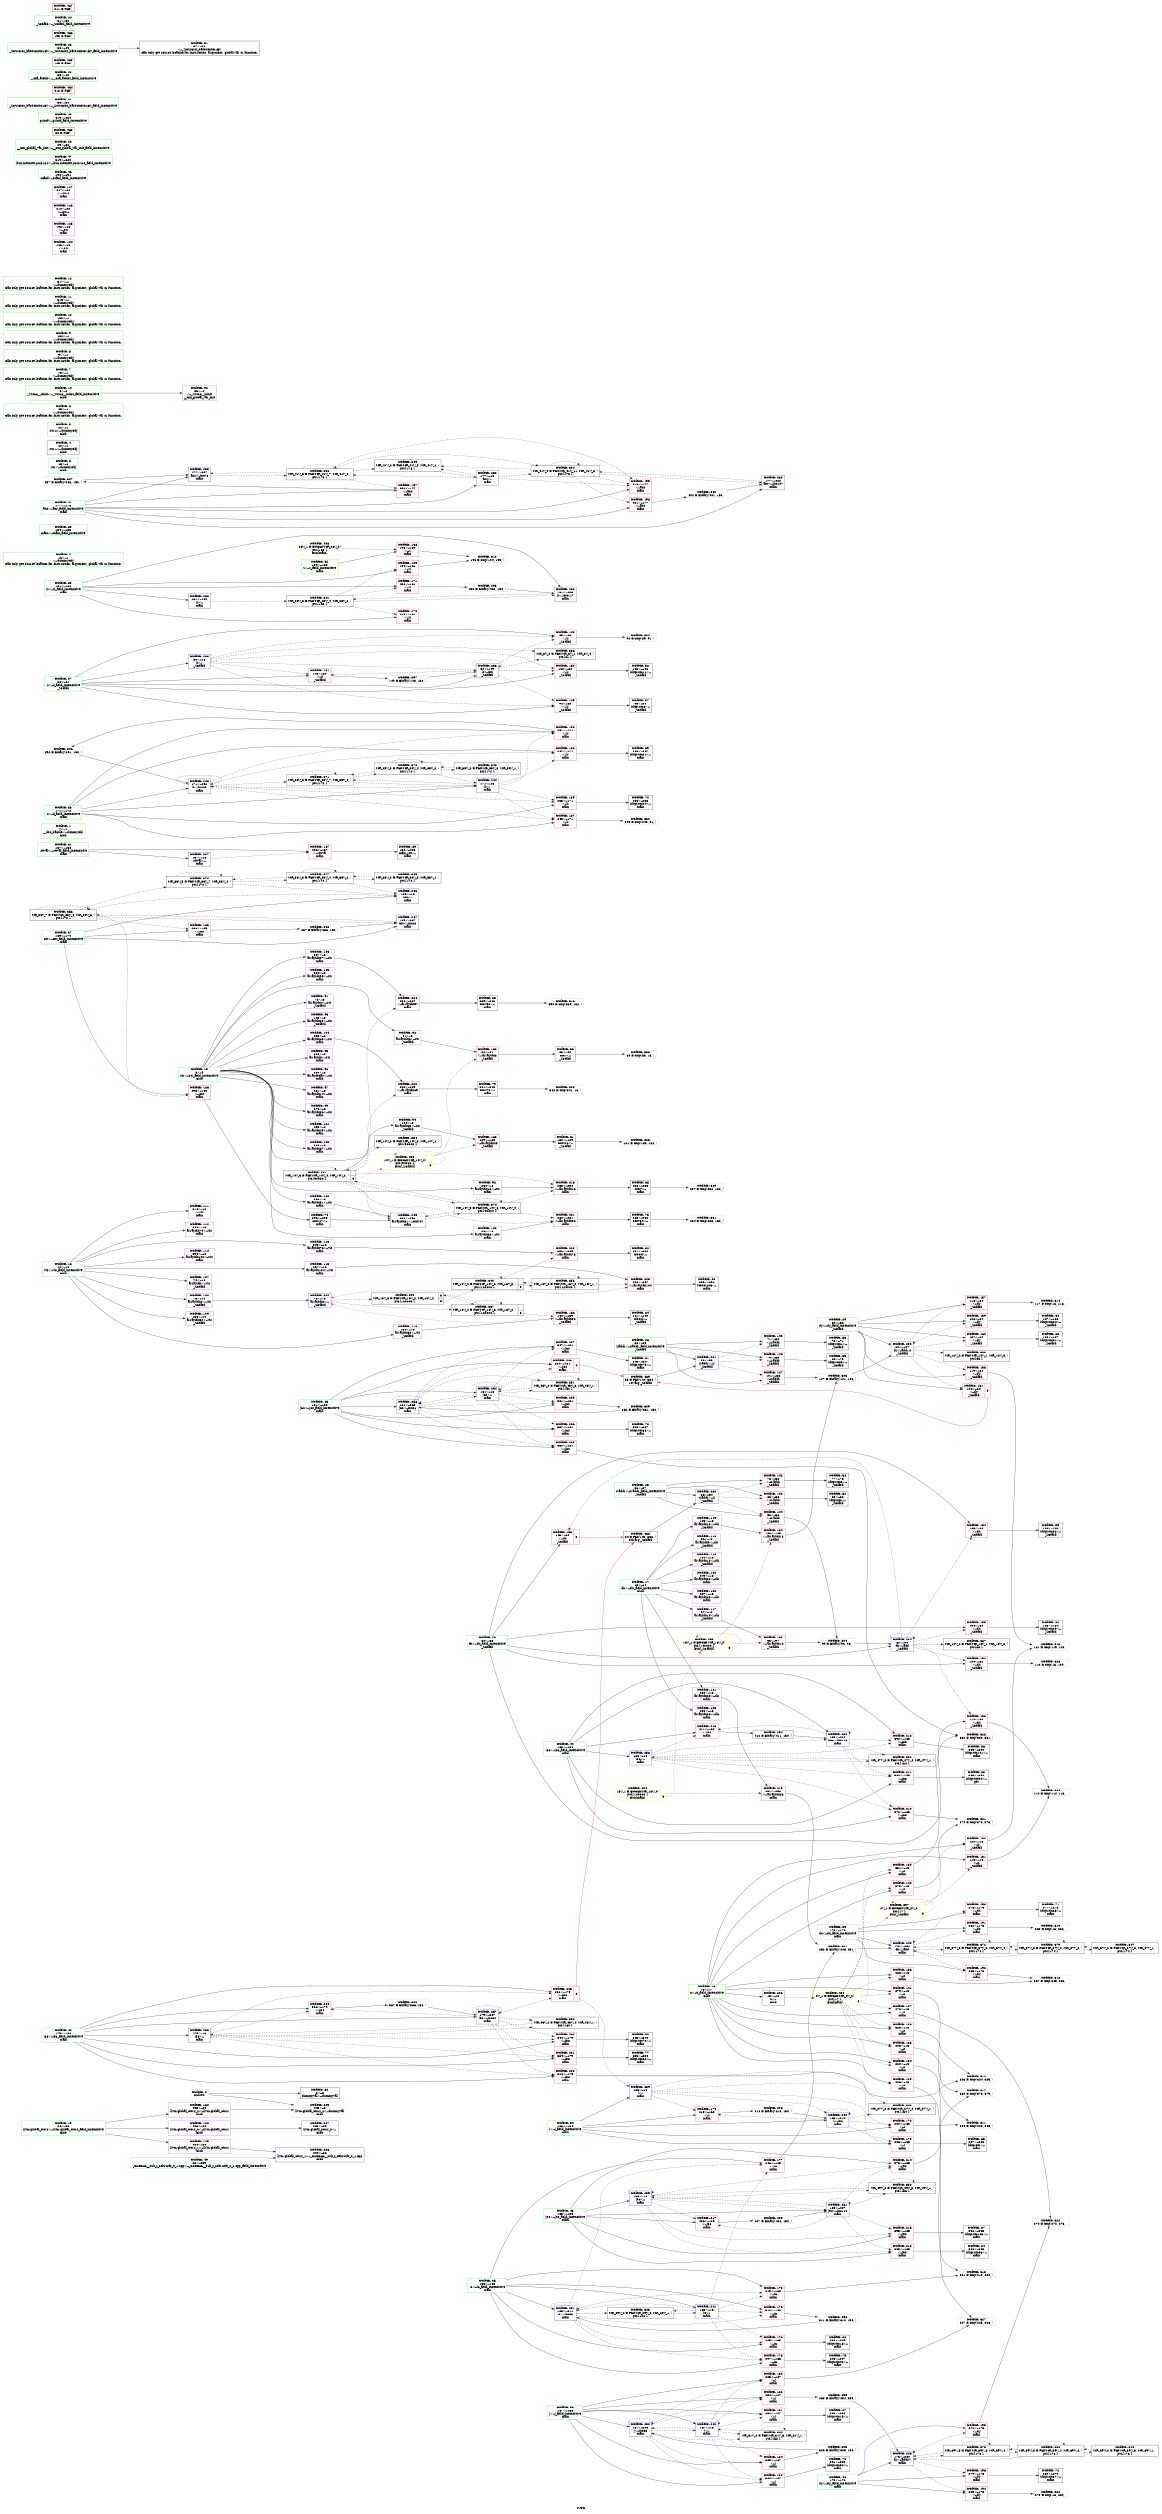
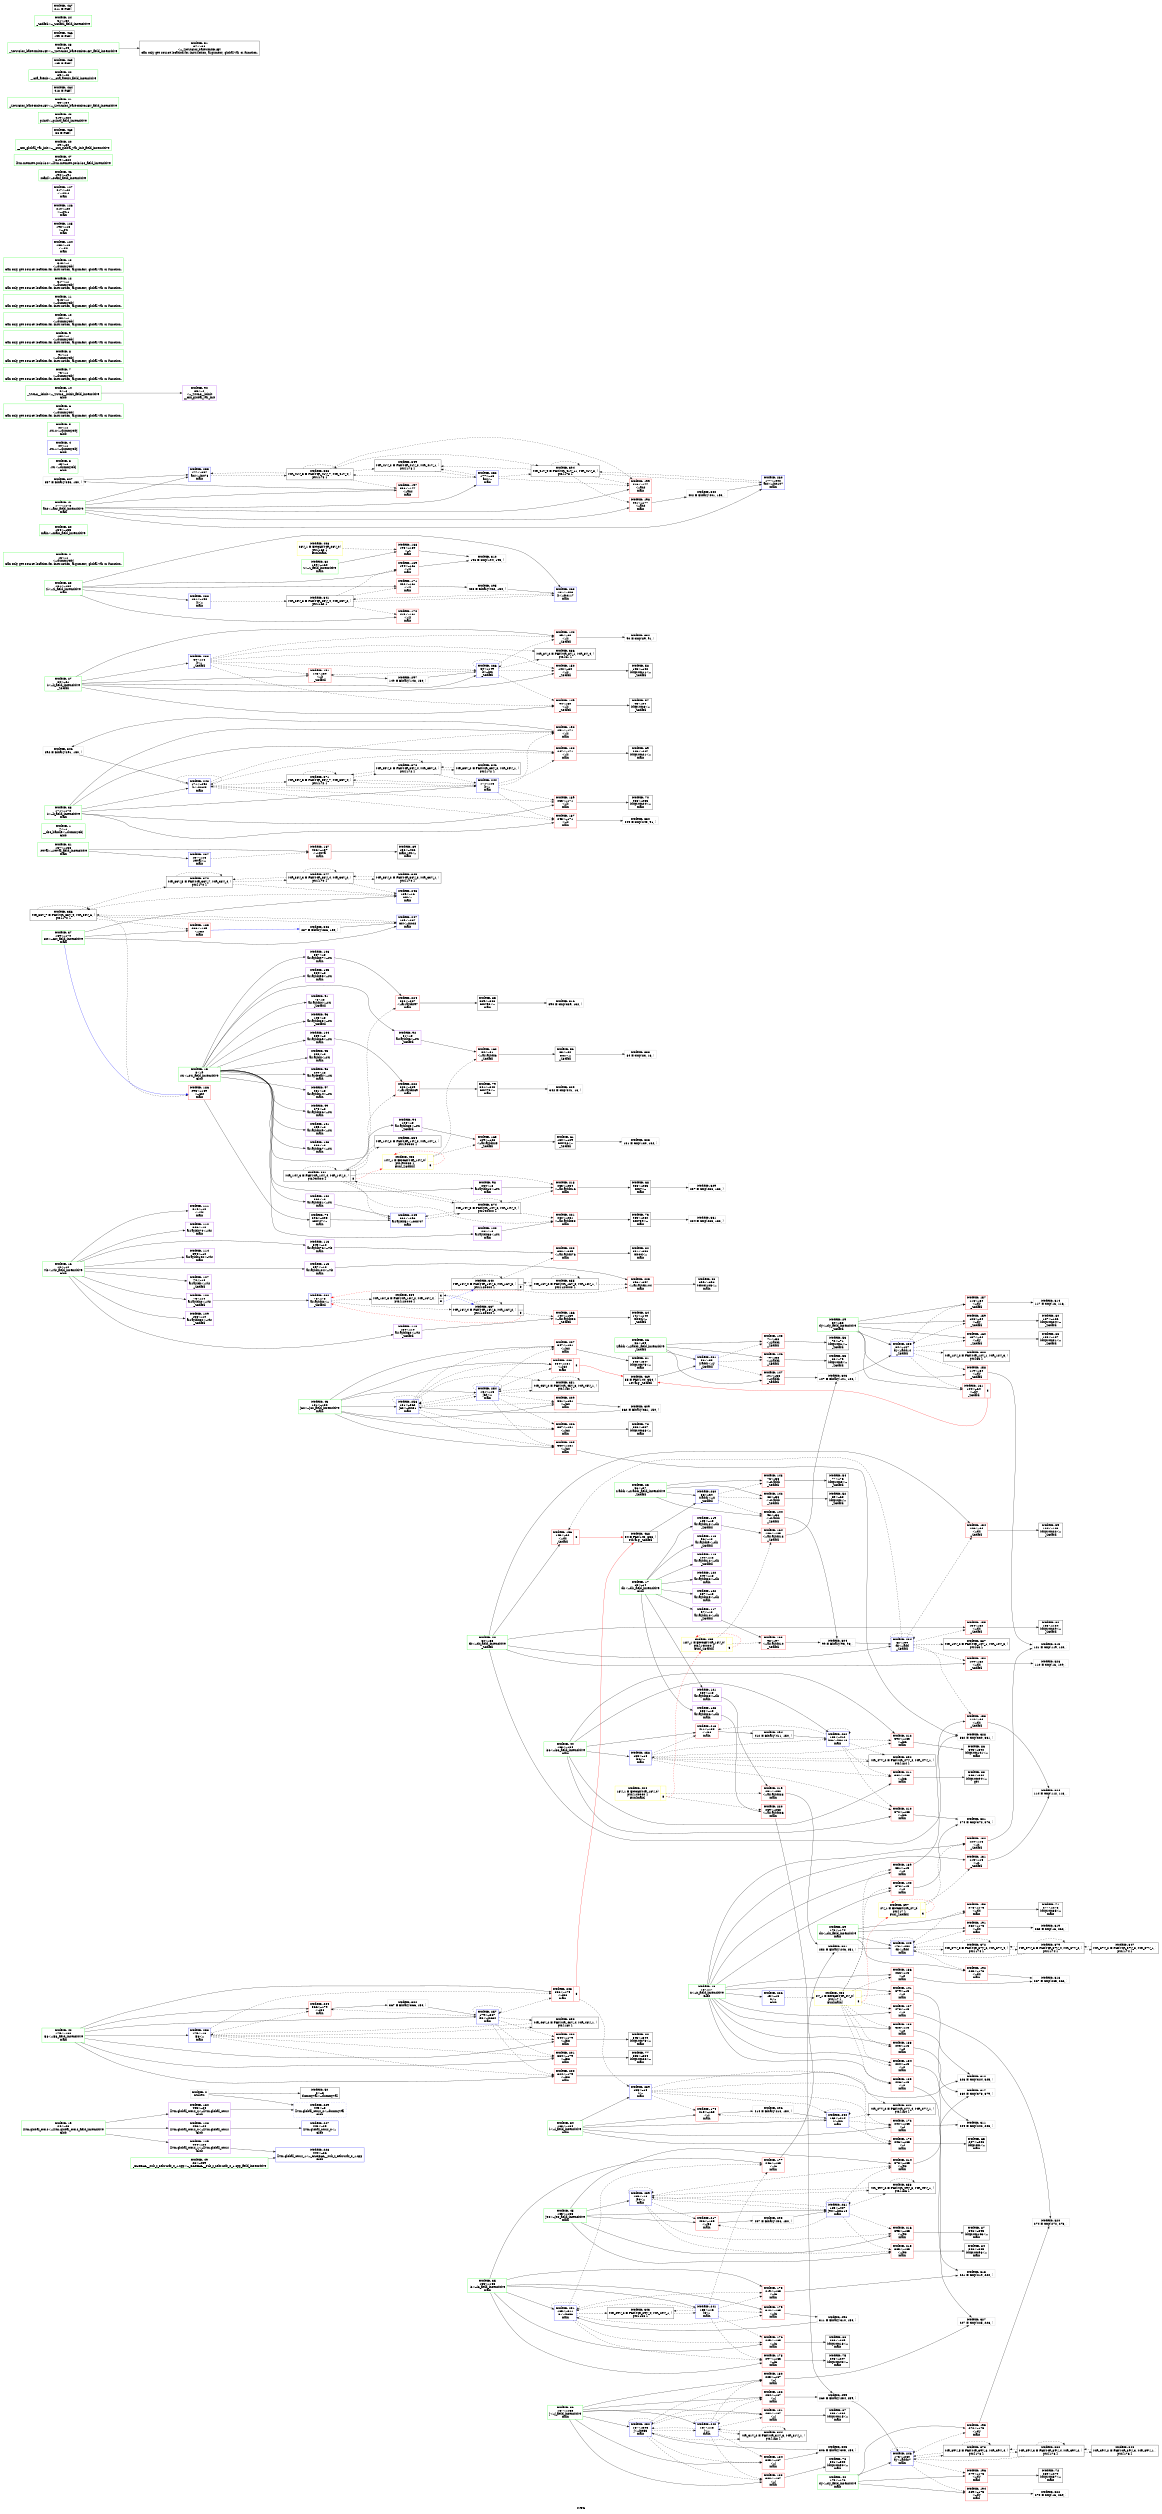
none -> (63, 265)
(254, 930) -> (254, 930)
none -> (773, 1811)
(897, 2431) -> (897, 2431)
